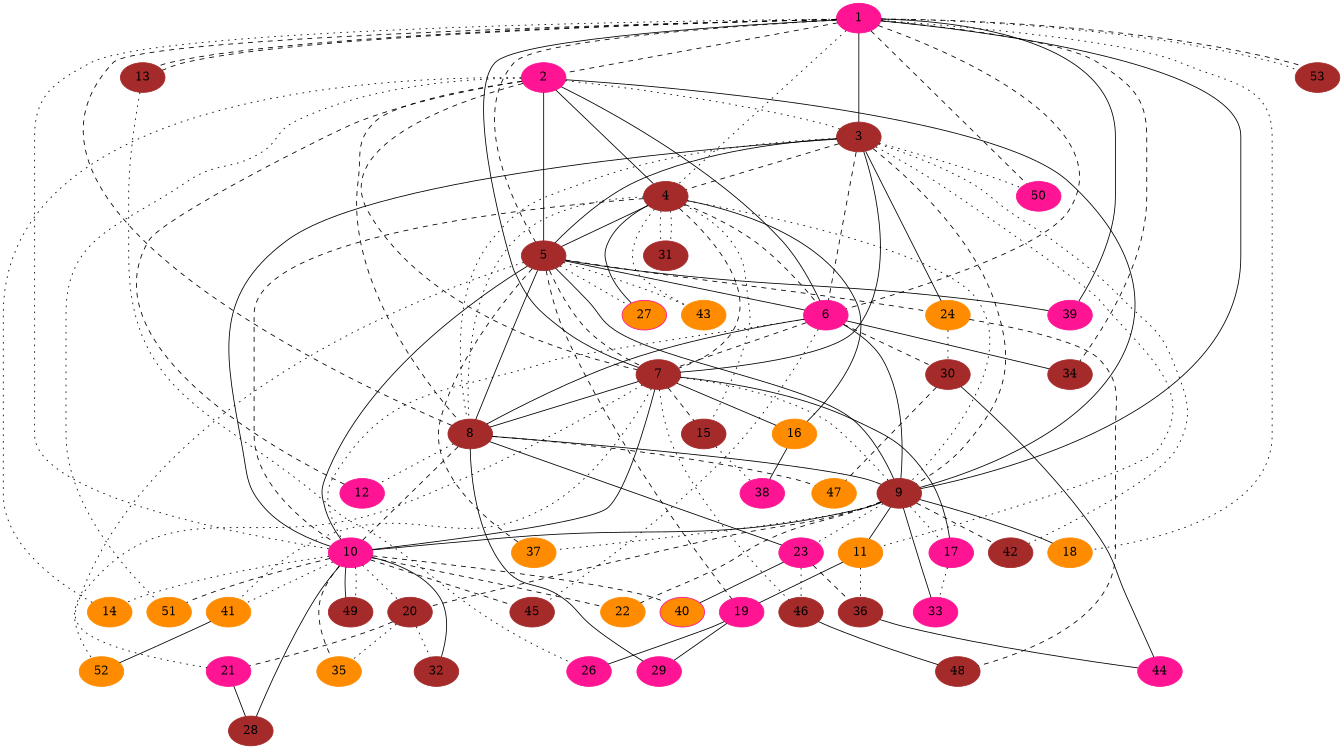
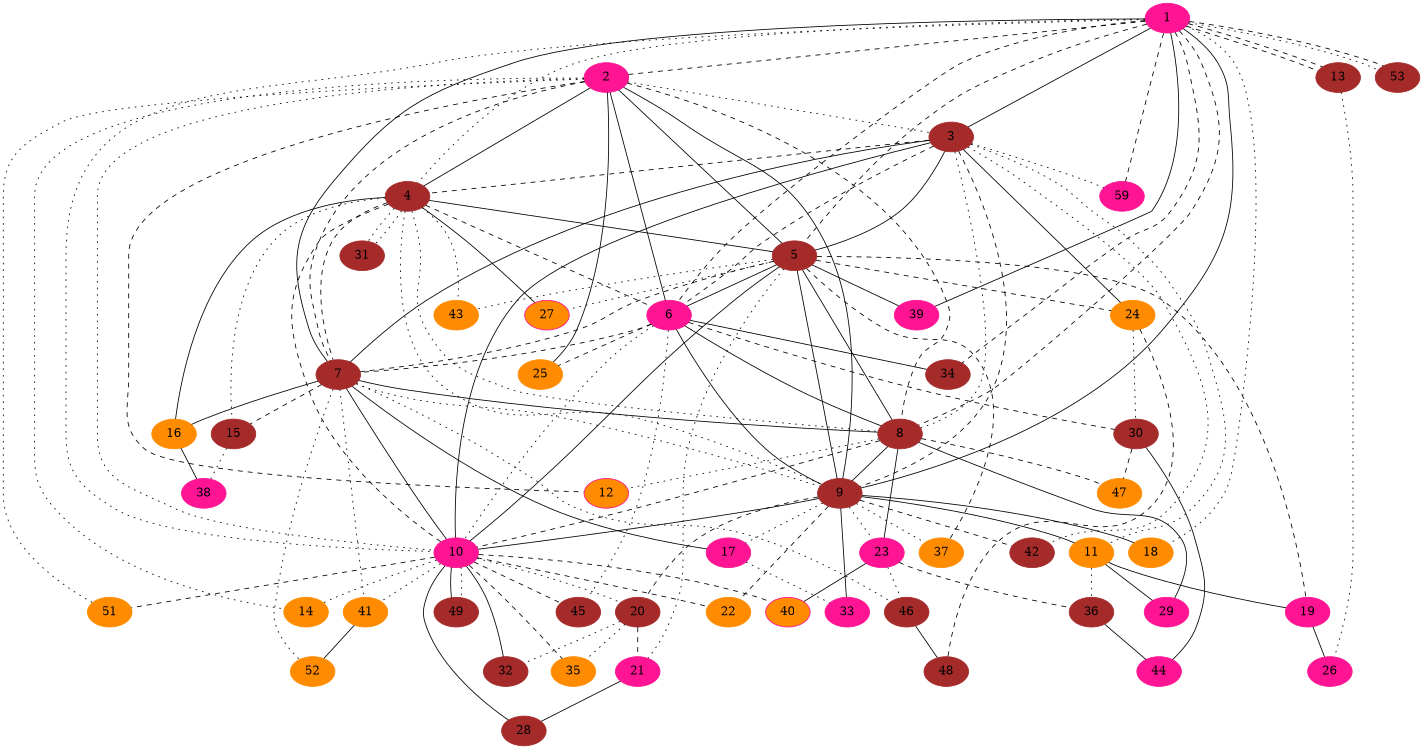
(1039, 196) -> (1122, 196)
none -> (97, 244)
none -> (540, 375)
(362, 493) -> (606, 493)
(701, 642) -> (1129, 582)
